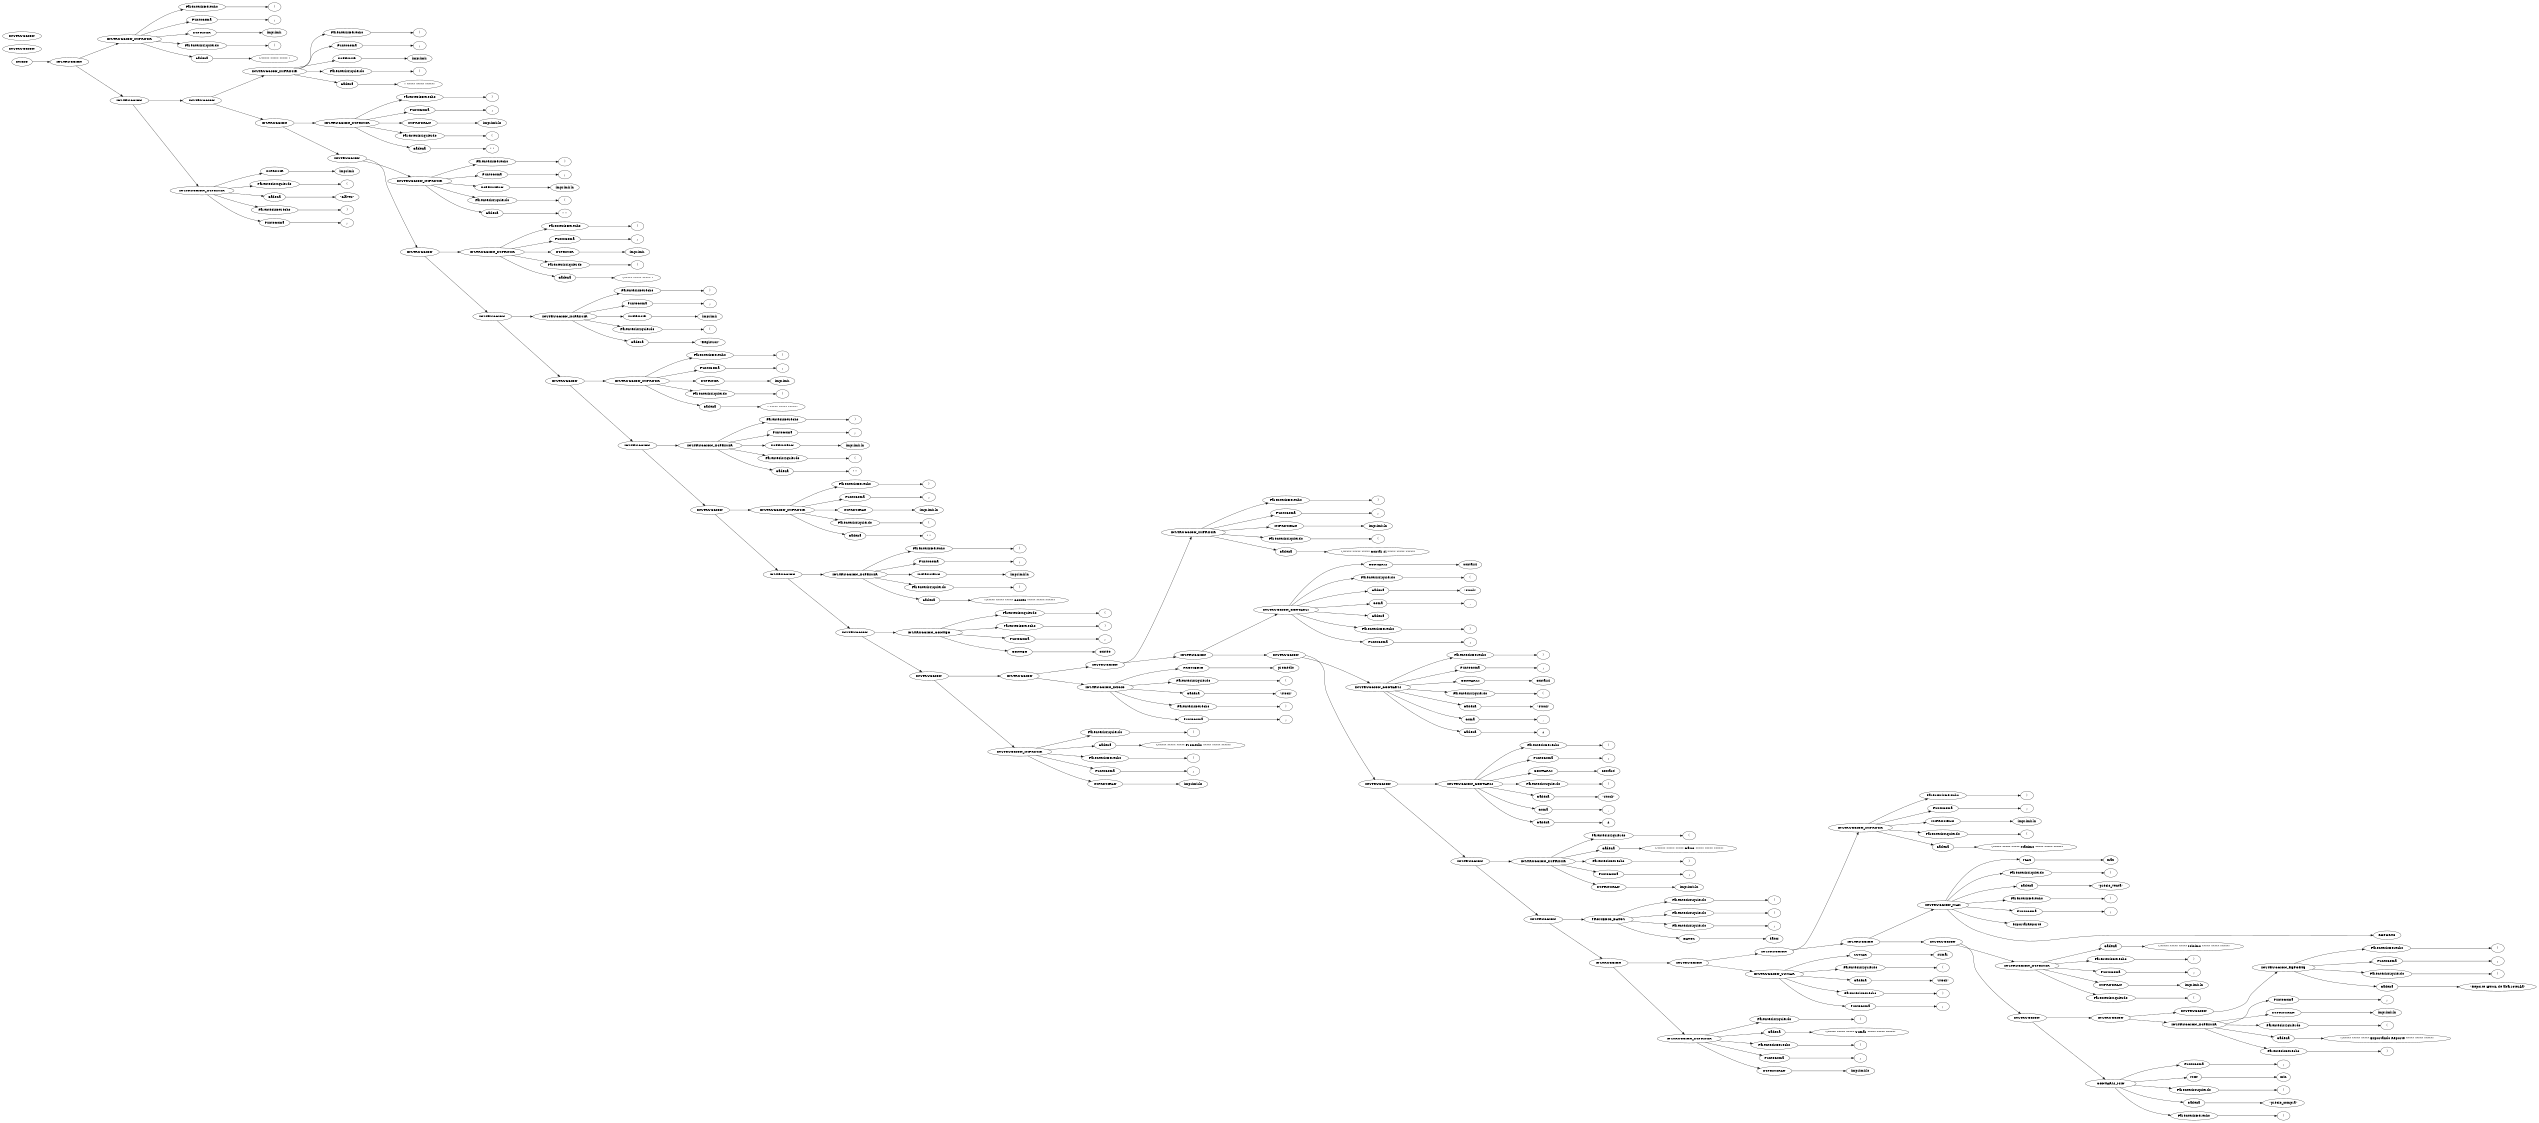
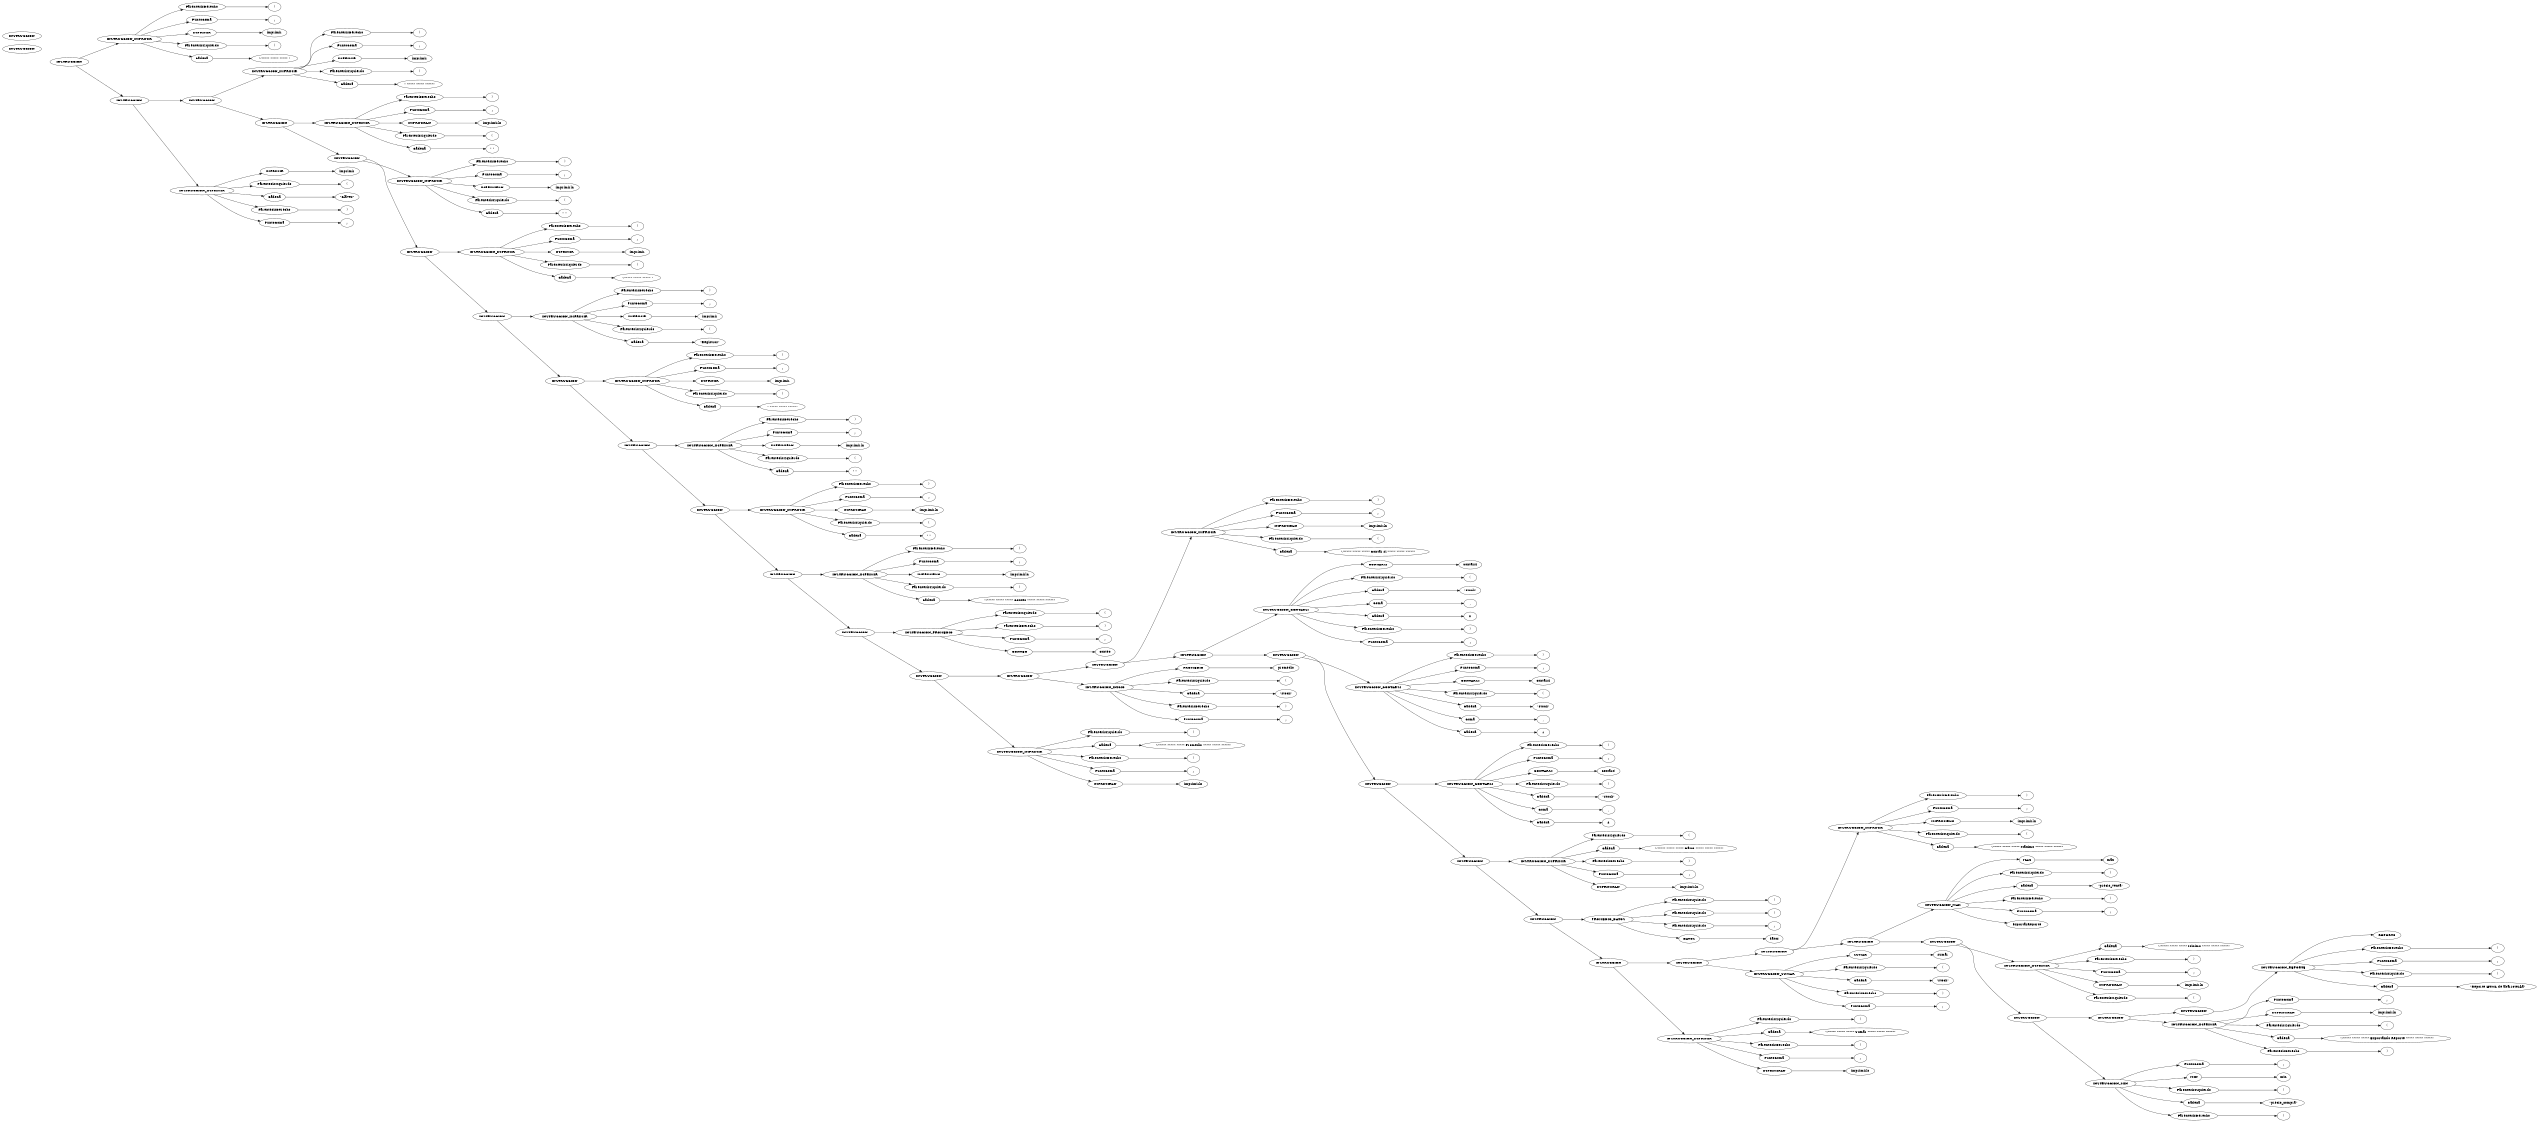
(22, 62) -> none
none -> (1470, 616)
(929, 633) -> (929, 633)
(2155, 935) -> (2327, 941)
(2111, 1084) -> (2111, 1084)
